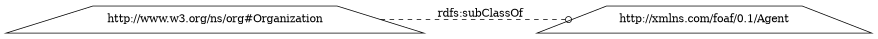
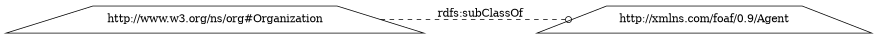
(704, 20) -> (704, 20)
